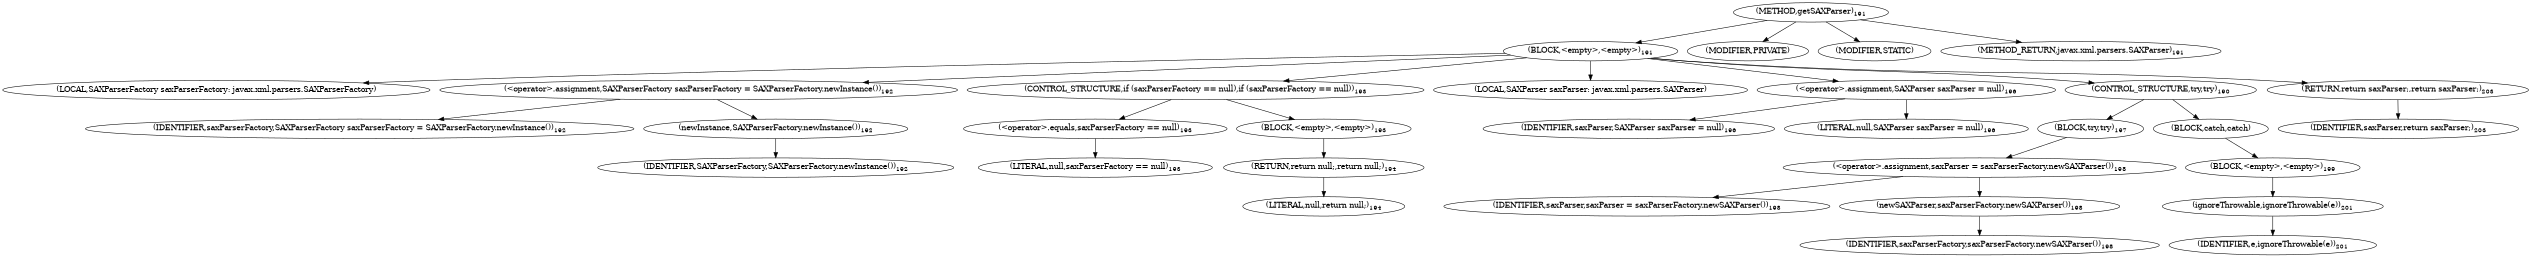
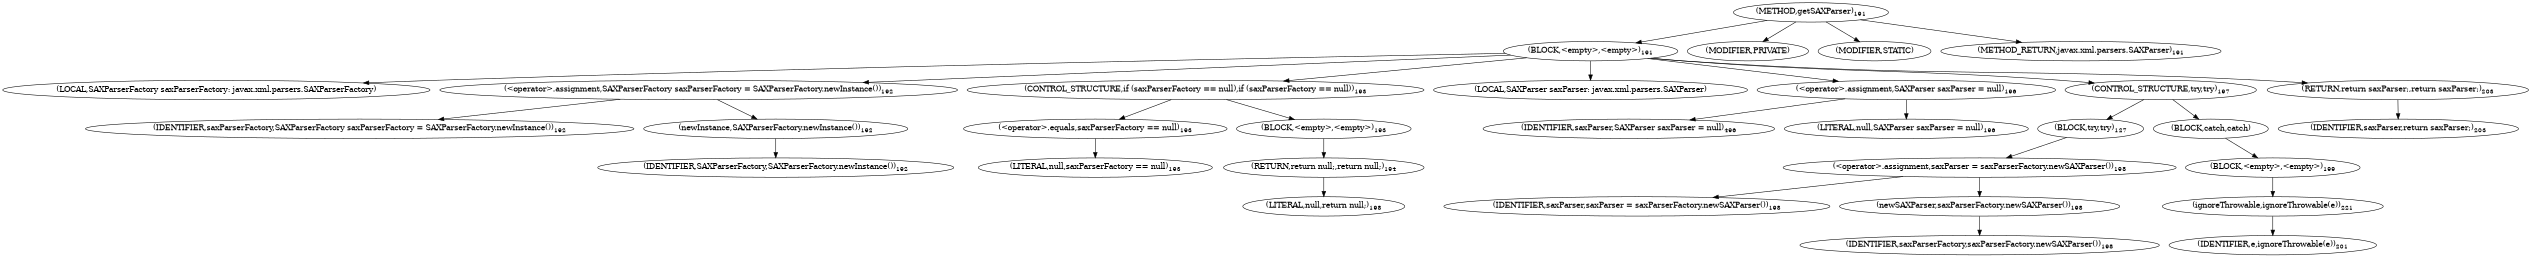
(2224, 89) -> (2224, 89)
(1730, 128) -> (1730, 128)
(2121, 128) -> (2121, 128)
(1376, 206) -> (1376, 206)
(2347, 206) -> (2347, 206)
